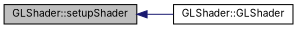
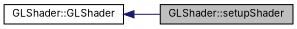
(160, 14) -> (147, 14)
